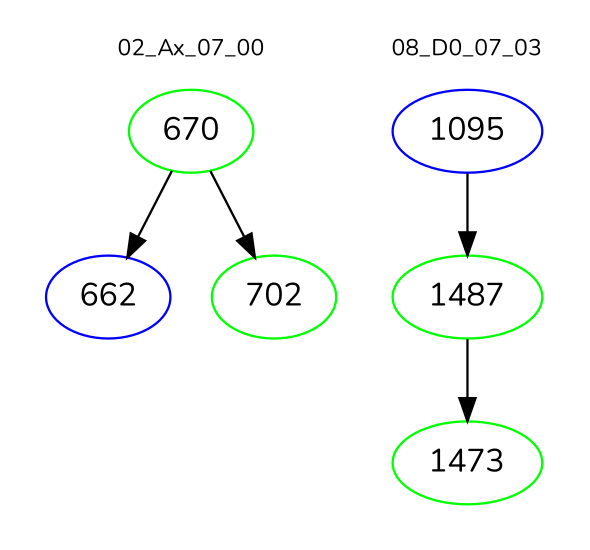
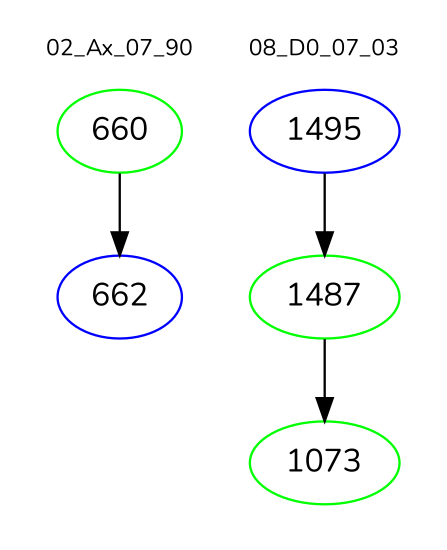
(191, 50) -> (120, 50)
(191, 131) -> (120, 131)
(467, 131) -> (325, 131)
(274, 297) -> none
(467, 463) -> (325, 463)
